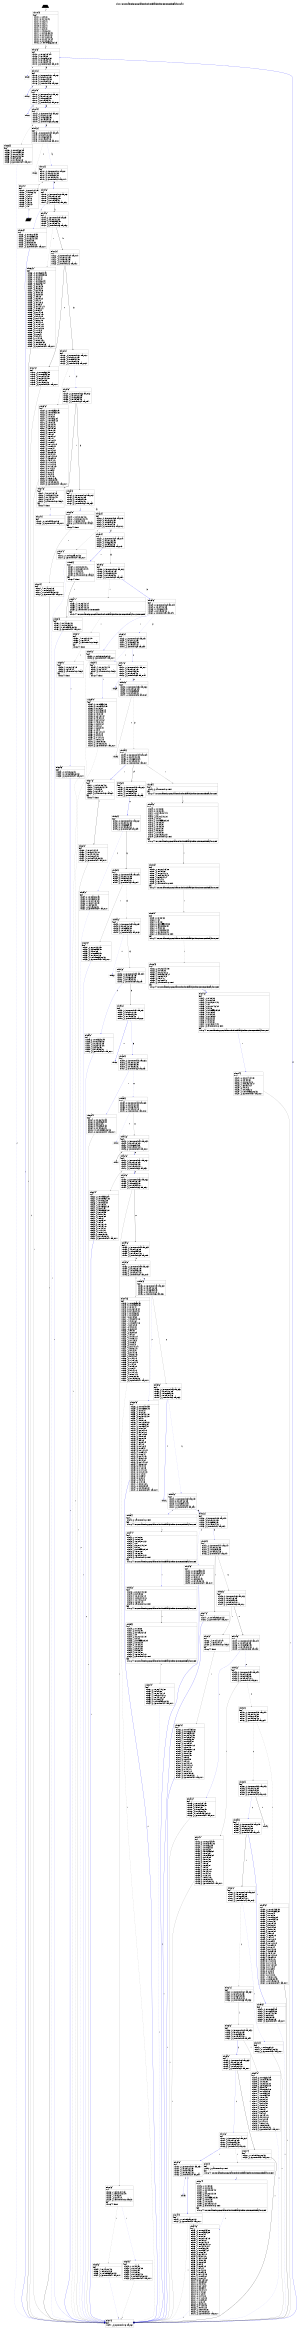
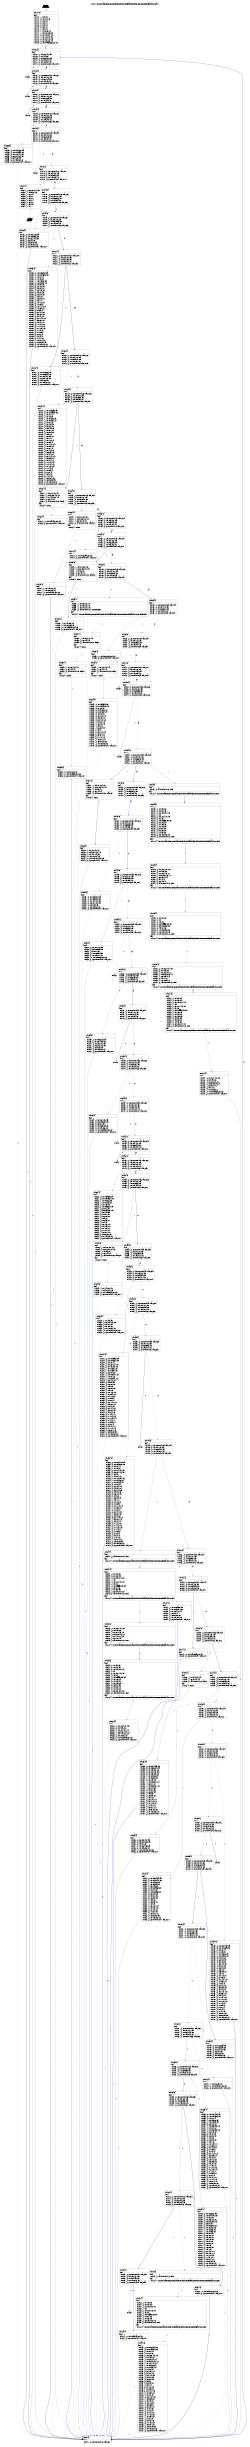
none -> (215, 2149)
(128, 2233) -> (123, 1287)
